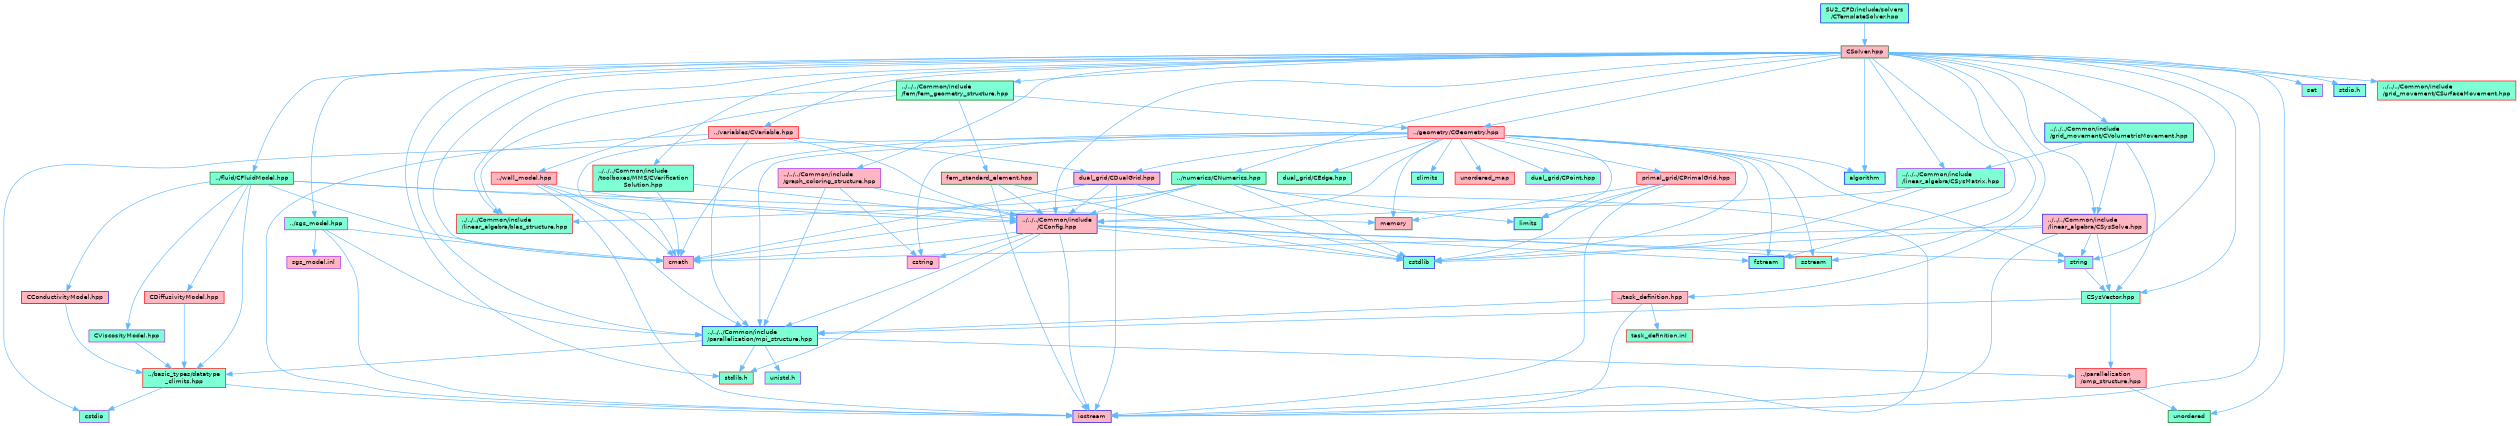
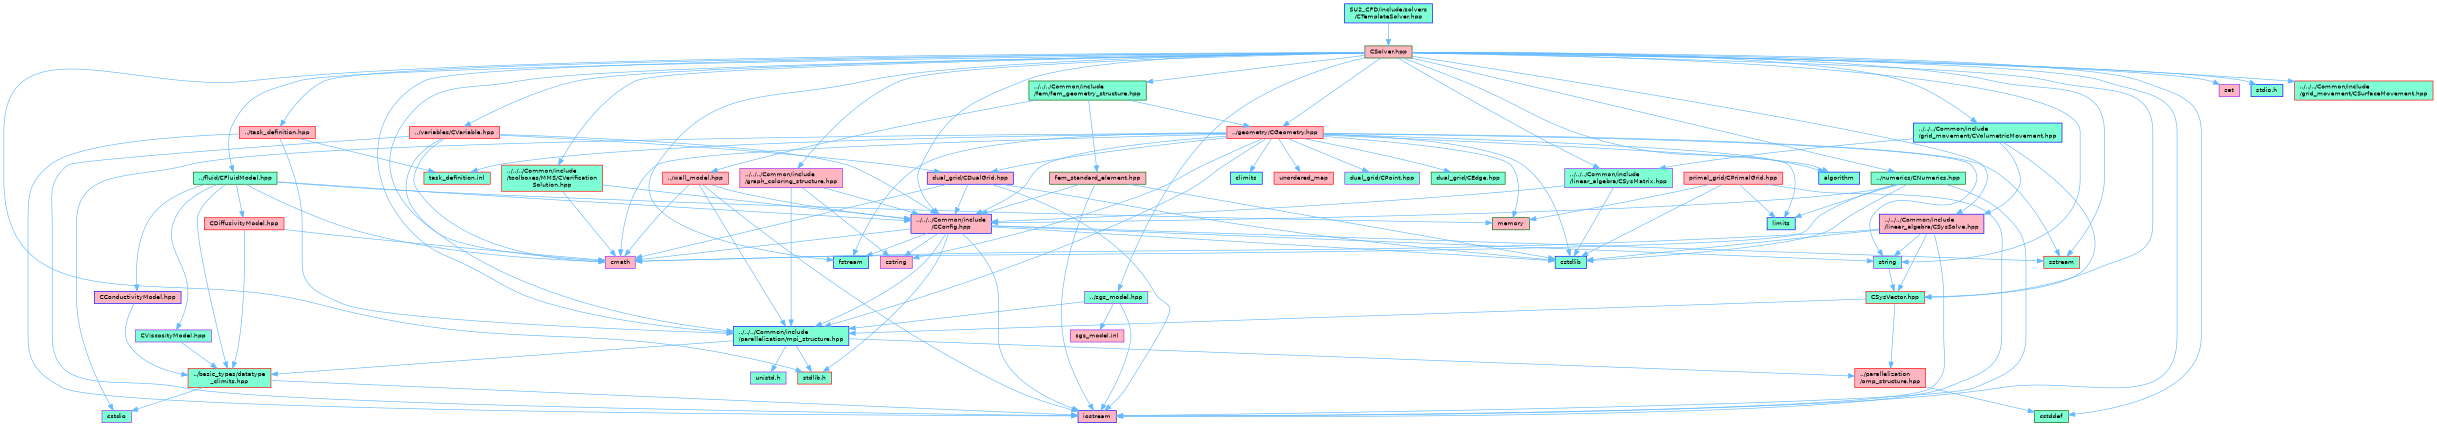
(2312, 91) -> (2229, 91)
(1571, 154) -> (795, 143)
(514, 224) -> none
(433, 239) -> (370, 239)
(2189, 417) -> (2051, 417)
